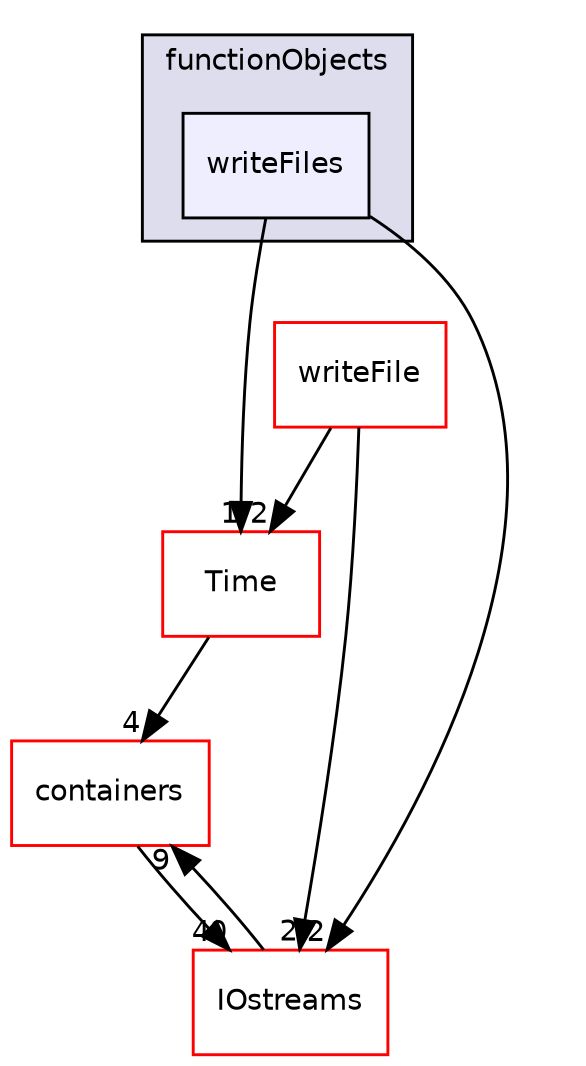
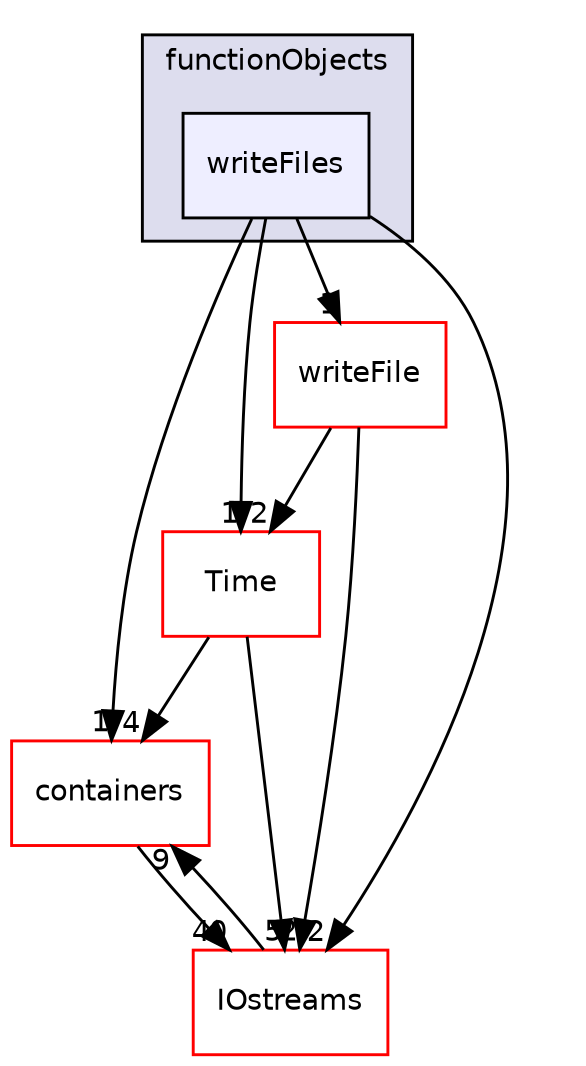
none -> (313, 259)
none -> (157, 458)
none -> (264, 778)
